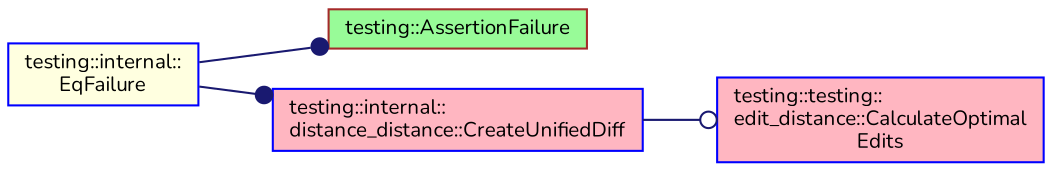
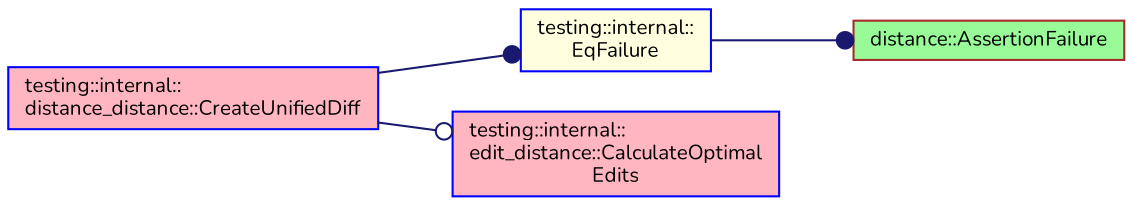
(458, 29) -> (989, 40)
(228, 90) -> (441, 64)
(880, 120) -> (616, 154)
